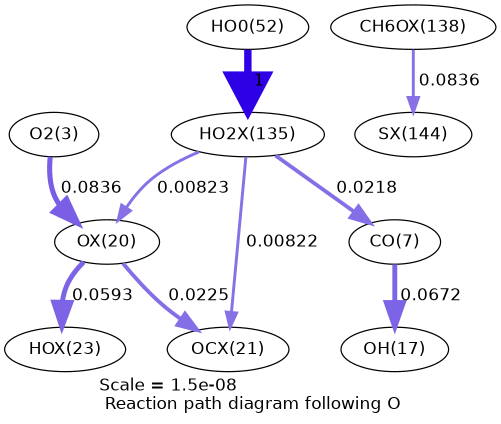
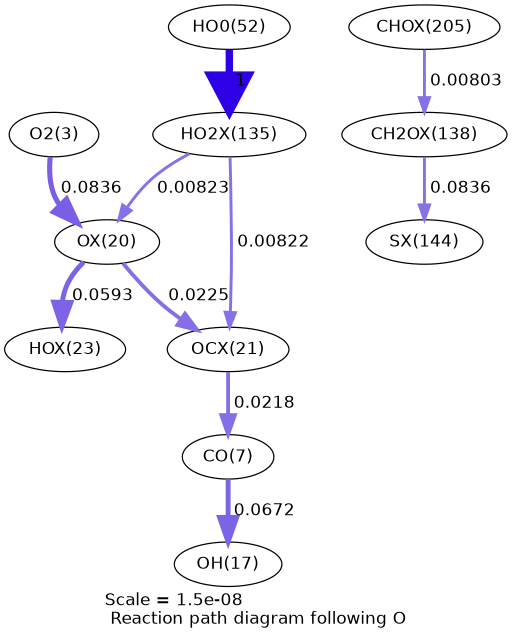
(413, 27) -> (424, 135)
none -> (424, 27)
(315, 184) -> (228, 393)
